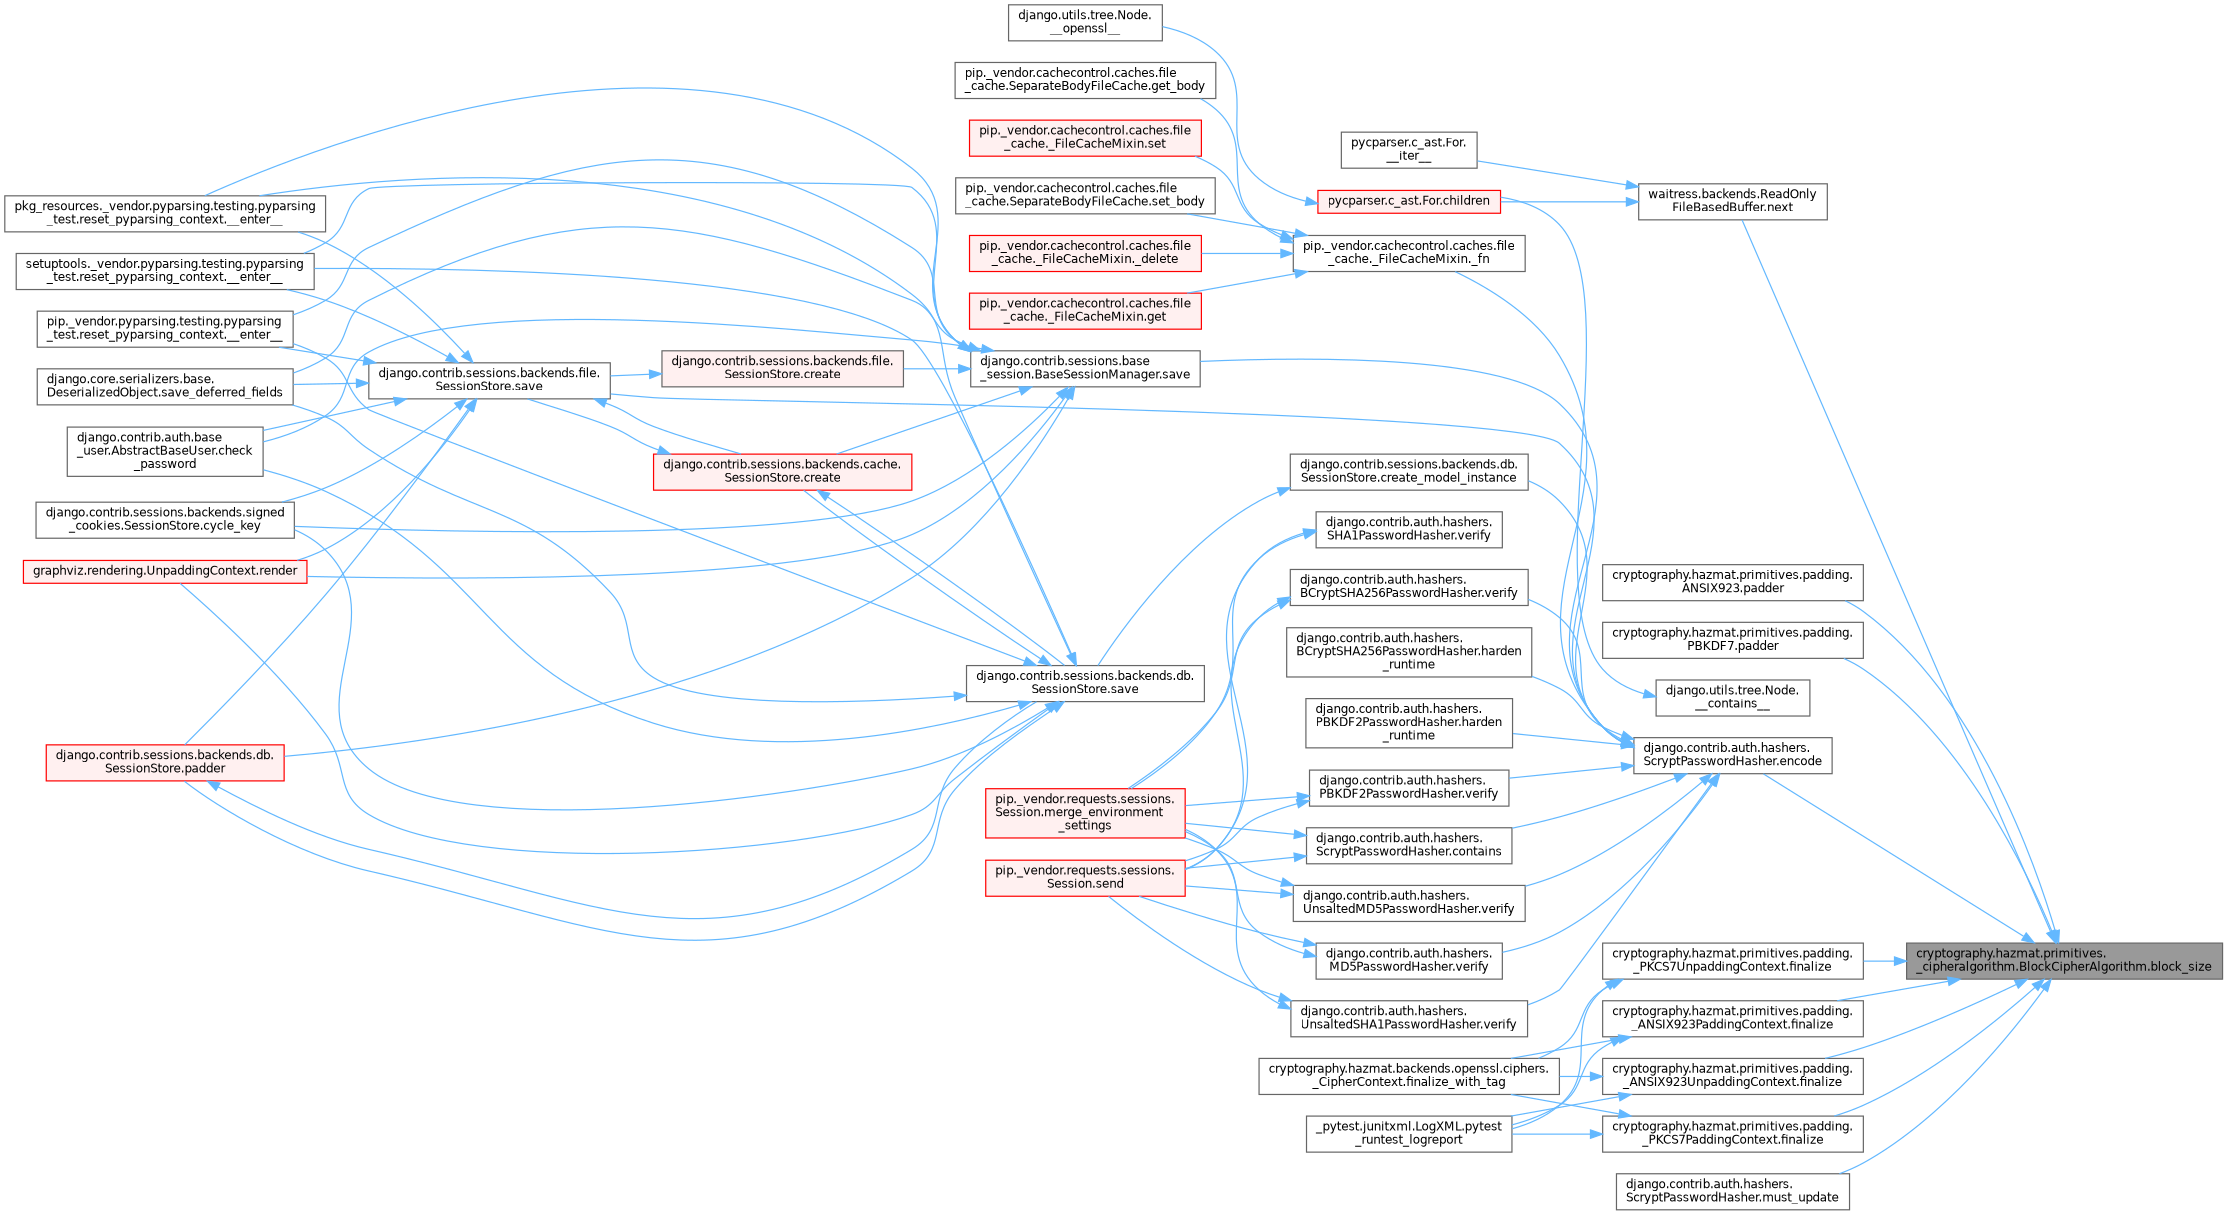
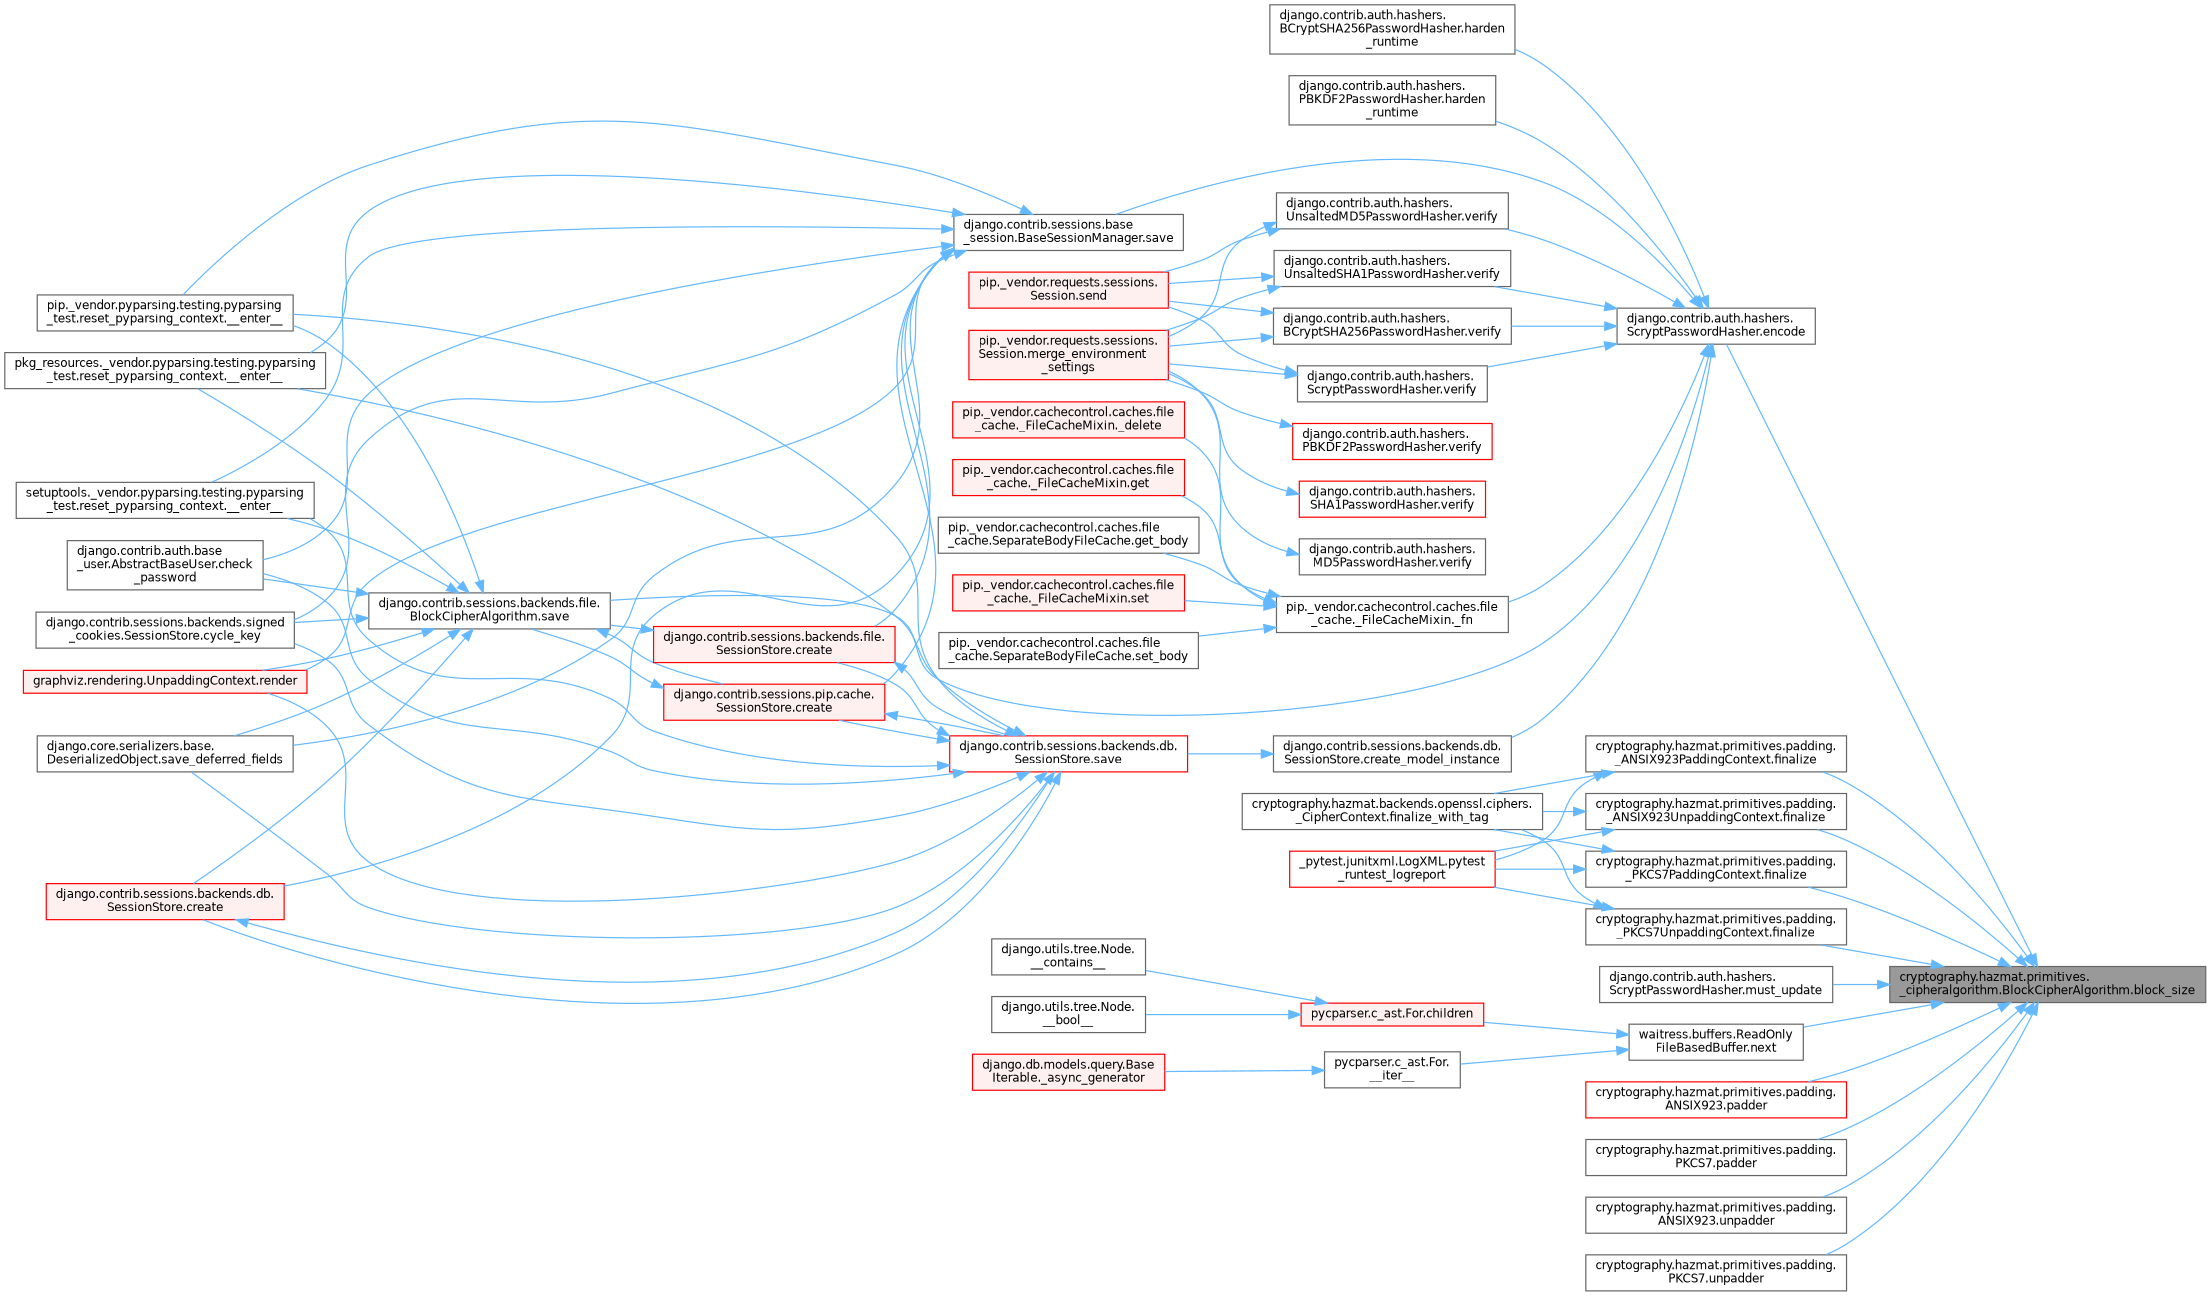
(1085, 23) -> (1069, 1015)
(1733, 202) -> (1716, 1042)
(783, 369) -> (774, 645)
(490, 381) -> (490, 611)
(1585, 395) -> (1231, 986)
(783, 472) -> (774, 702)
(1409, 530) -> (1392, 499)
(1733, 583) -> (1716, 1100)
(1733, 640) -> (1716, 1158)
(1085, 684) -> (1069, 754)
none -> (896, 685)
(1235, 696) -> none
none -> (950, 714)
(165, 763) -> (165, 902)
(1565, 772) -> none
(1409, 788) -> (1392, 442)
(1233, 837) -> none
(1409, 846) -> (1392, 384)
(1622, 887) -> none
(1221, 922) -> none
none -> (1069, 1072)
(1409, 1134) -> (1392, 869)
none -> (1716, 1215)
none -> (1716, 1273)
